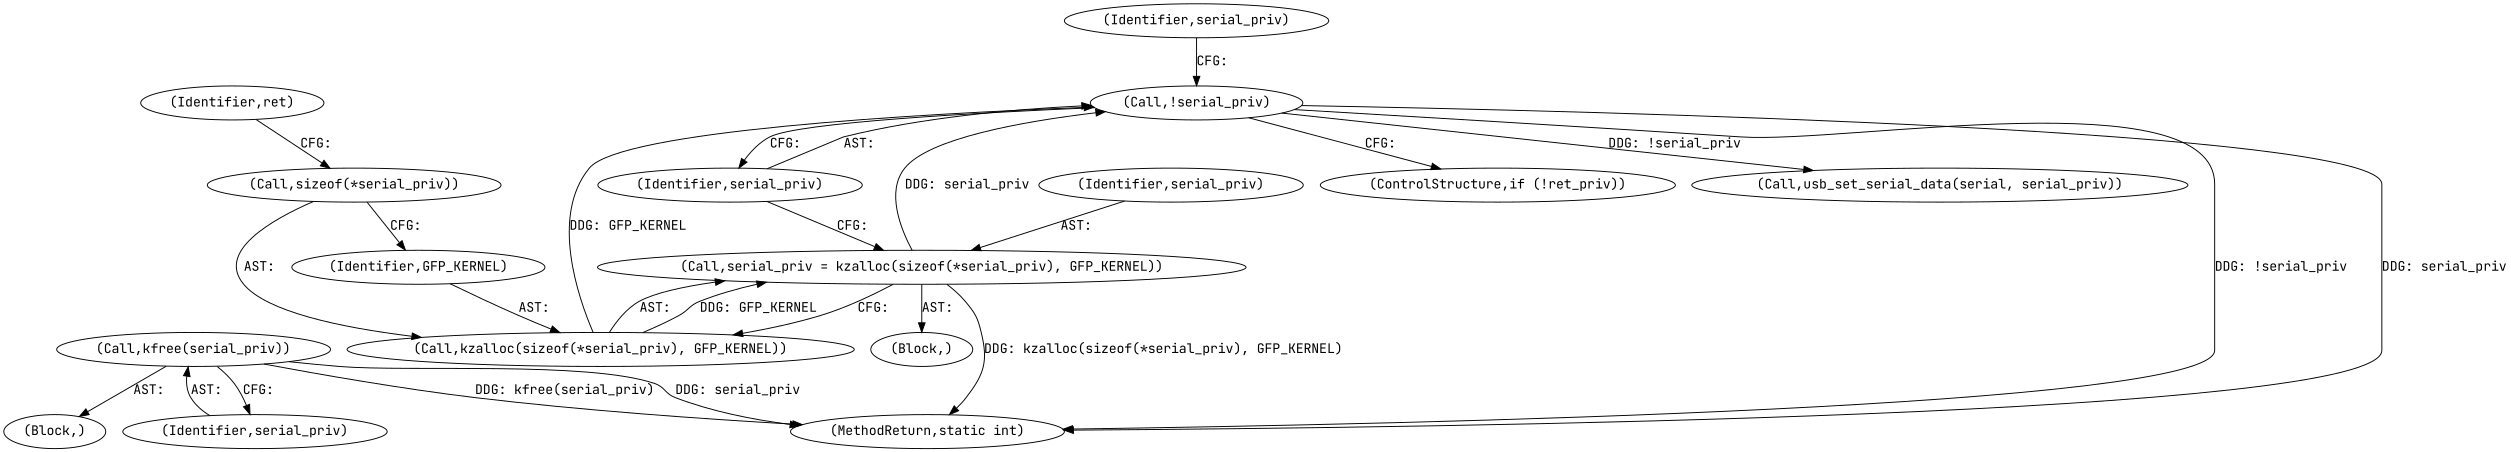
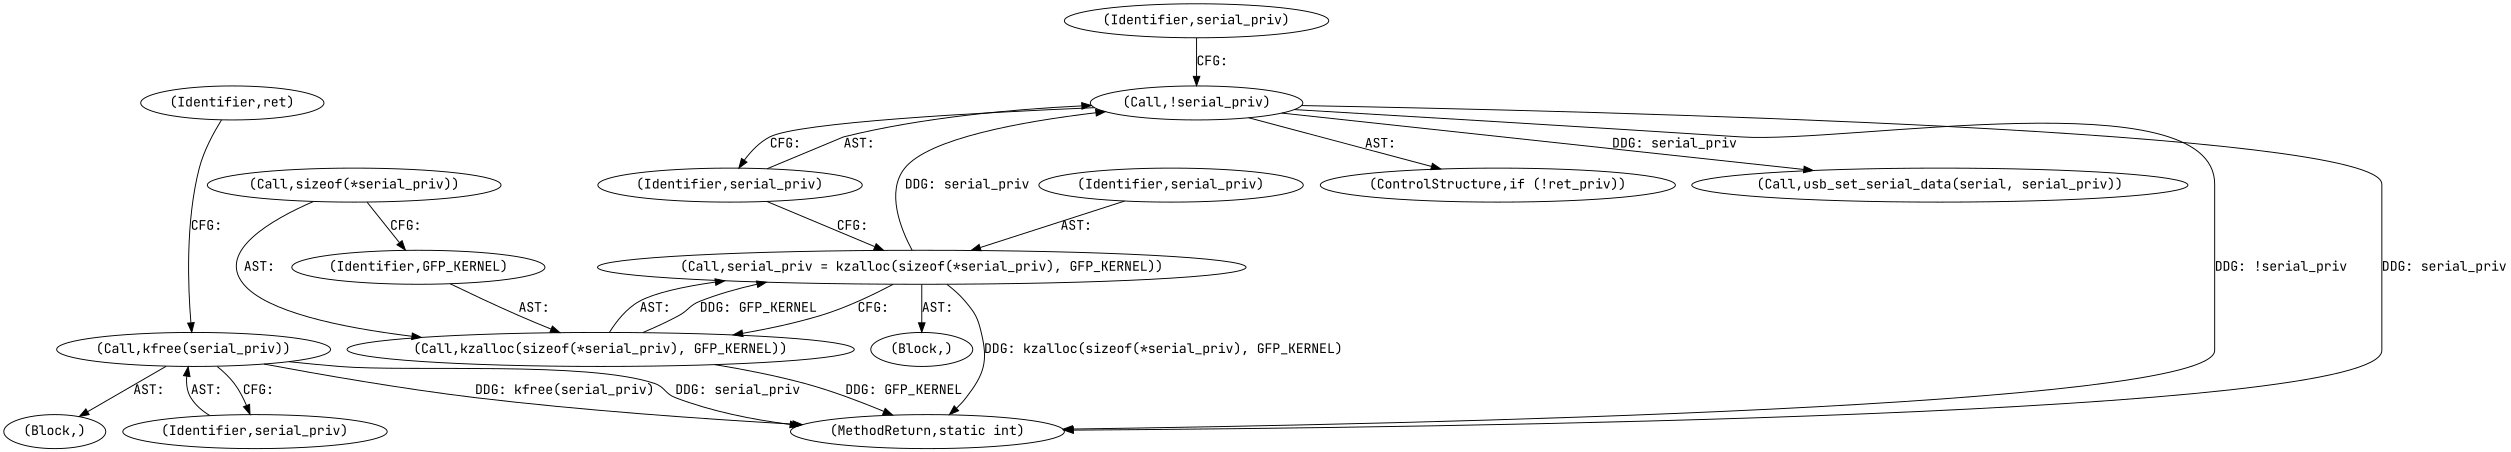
(748, 130) -> (801, 382)
(289, 141) -> (191, 218)
(1385, 144) -> (1385, 144)
(1675, 144) -> (1675, 144)
